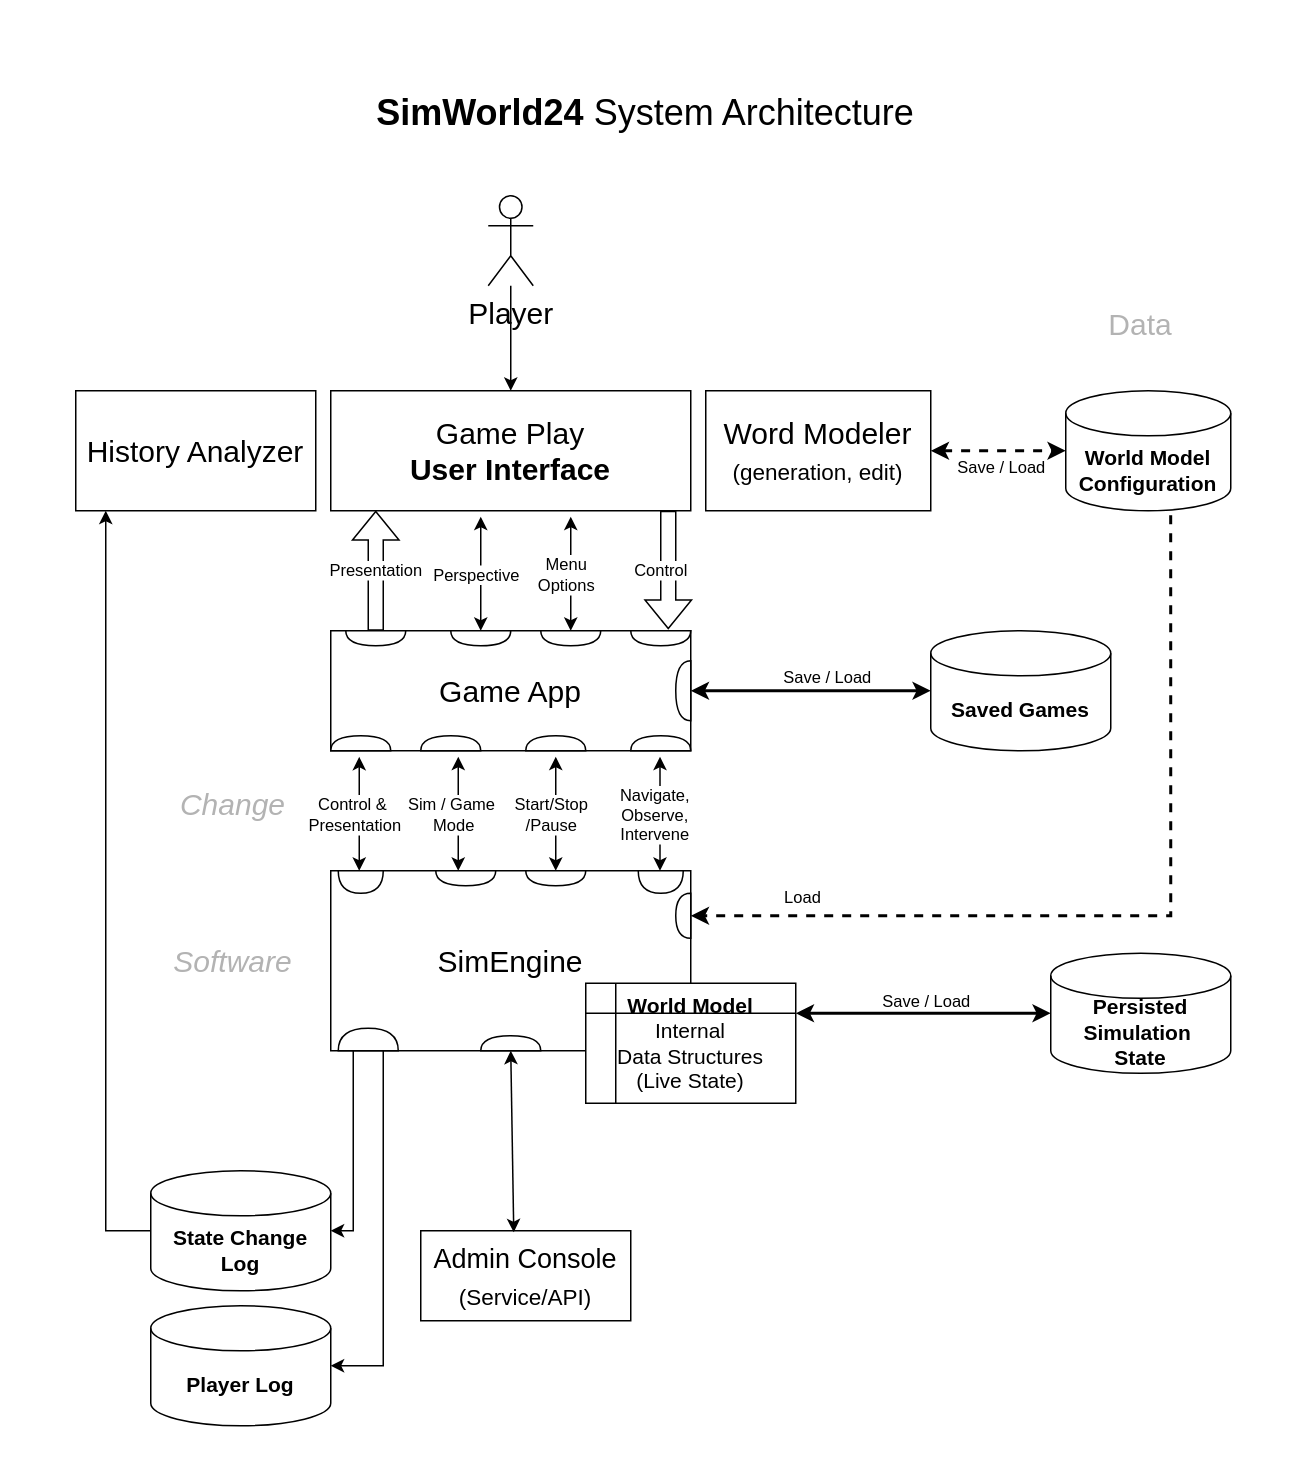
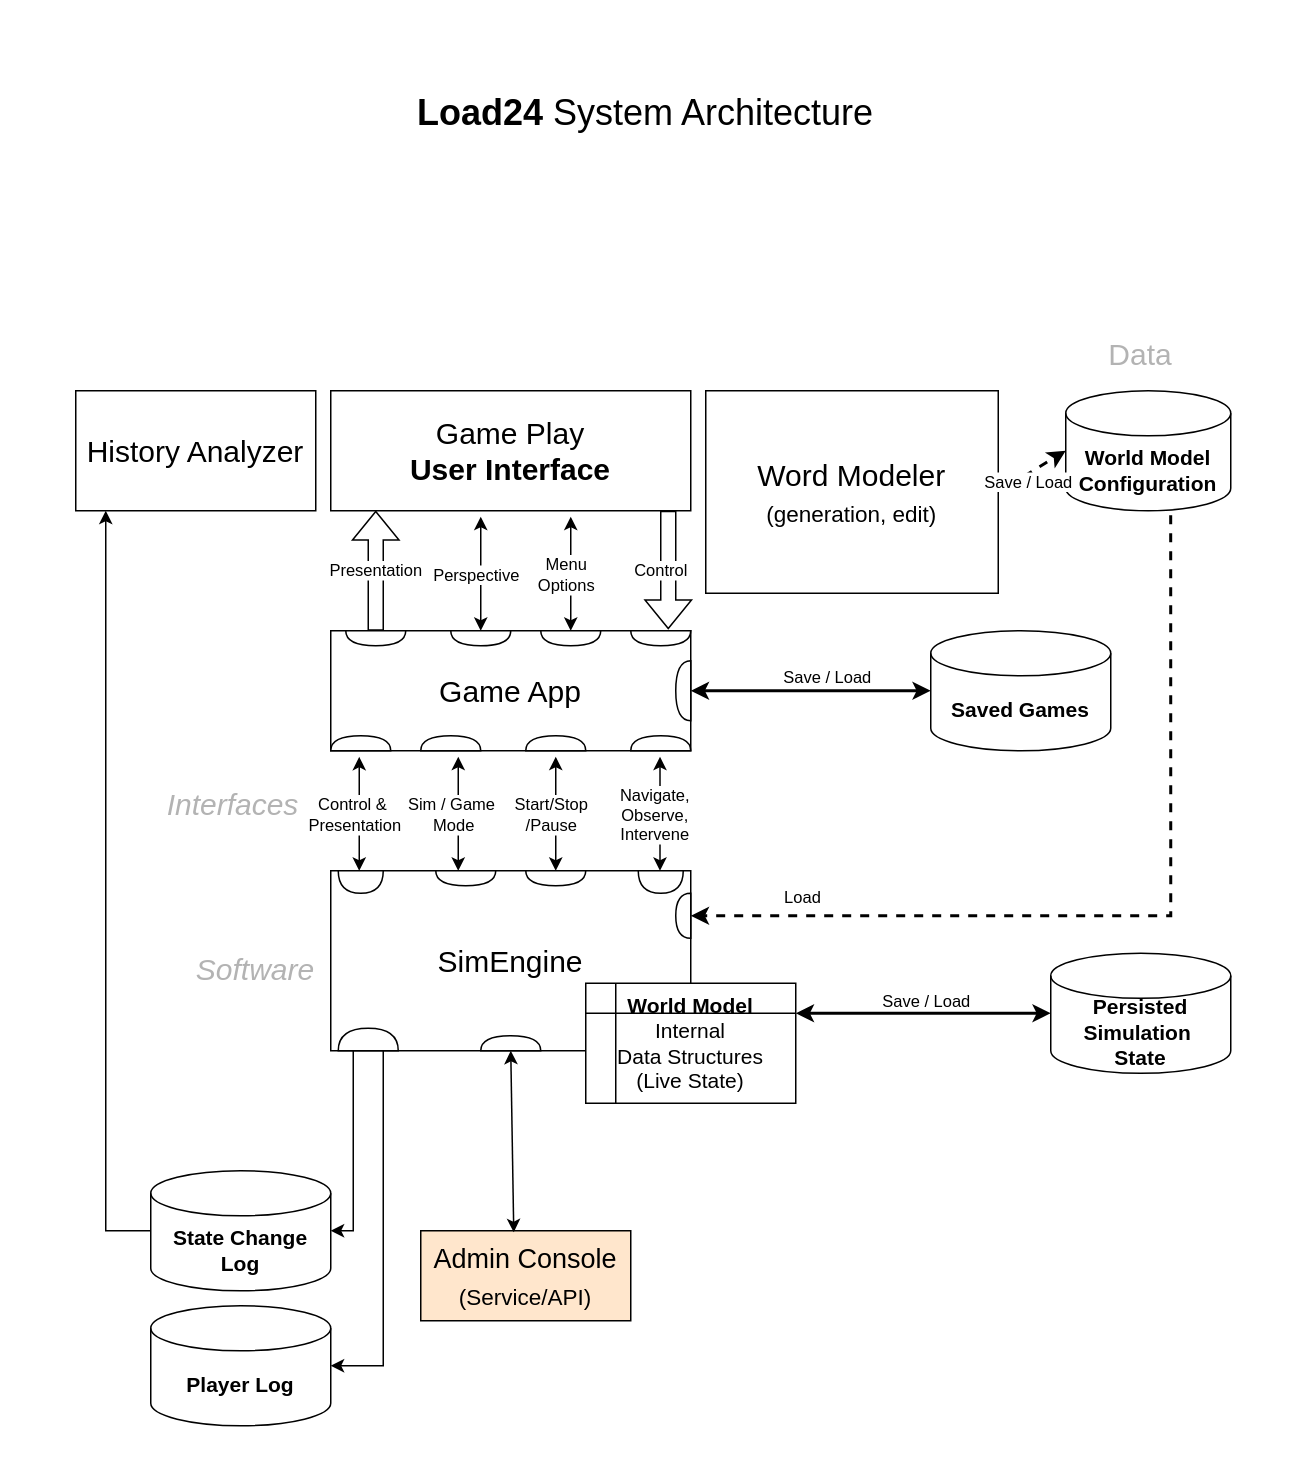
(646, 113) -> (646, 113)
(511, 241) -> none
(1141, 323) -> (1141, 353)
(511, 333) -> none
(818, 451) -> (852, 492)
(233, 803) -> (233, 803)
(233, 961) -> (256, 968)
(526, 1276) -> (526, 1276)
